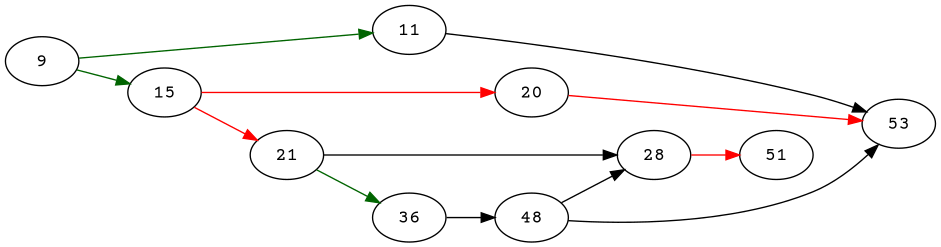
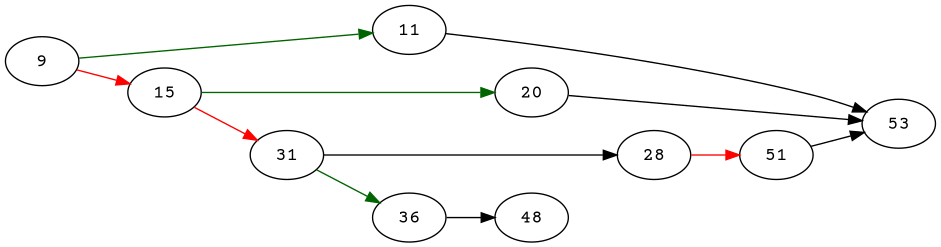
(97, 75) -> (97, 75)
(341, 92) -> (341, 92)
(708, 108) -> (708, 108)
(287, 155) -> (287, 155)
(587, 189) -> none
(725, 215) -> (831, 141)
